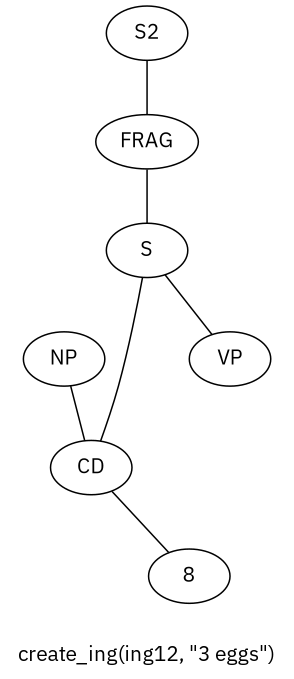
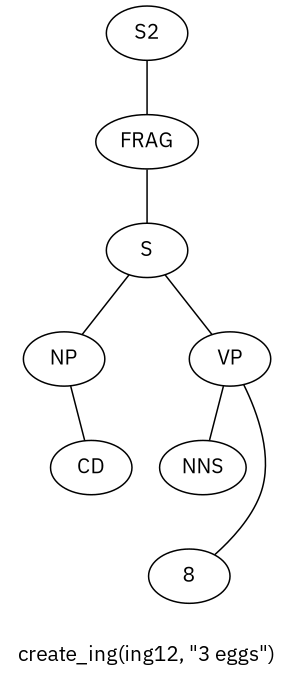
(125, 360) -> (106, 305)
none -> (203, 468)
(140, 522) -> (264, 476)
